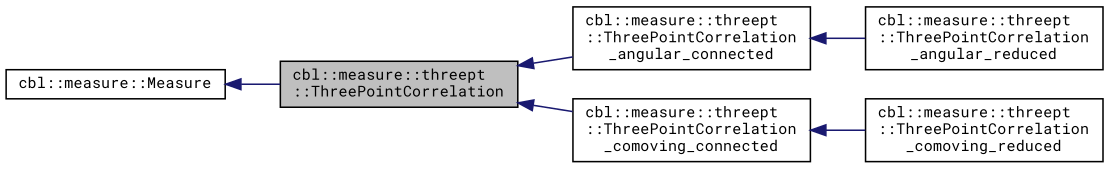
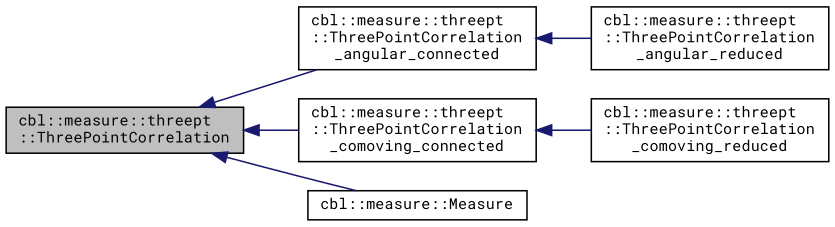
(261, 84) -> (292, 174)
